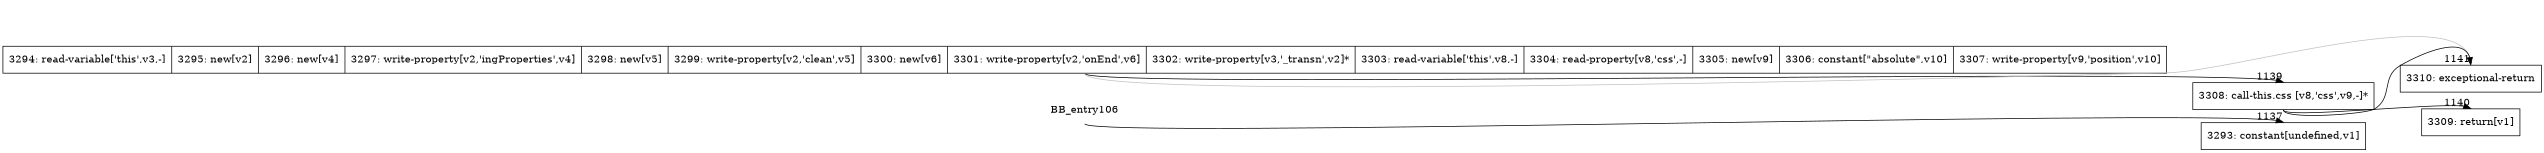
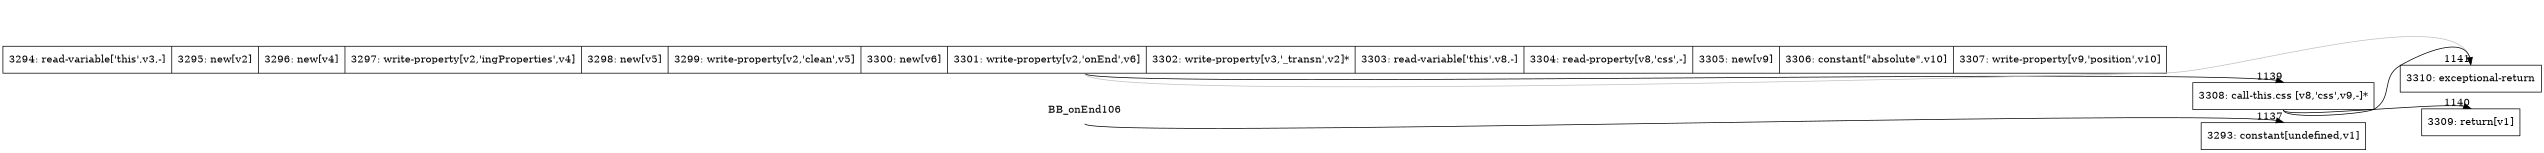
(1085, 110) -> (1085, 110)
